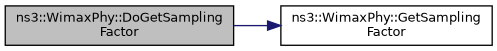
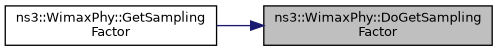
(251, 26) -> (234, 26)
